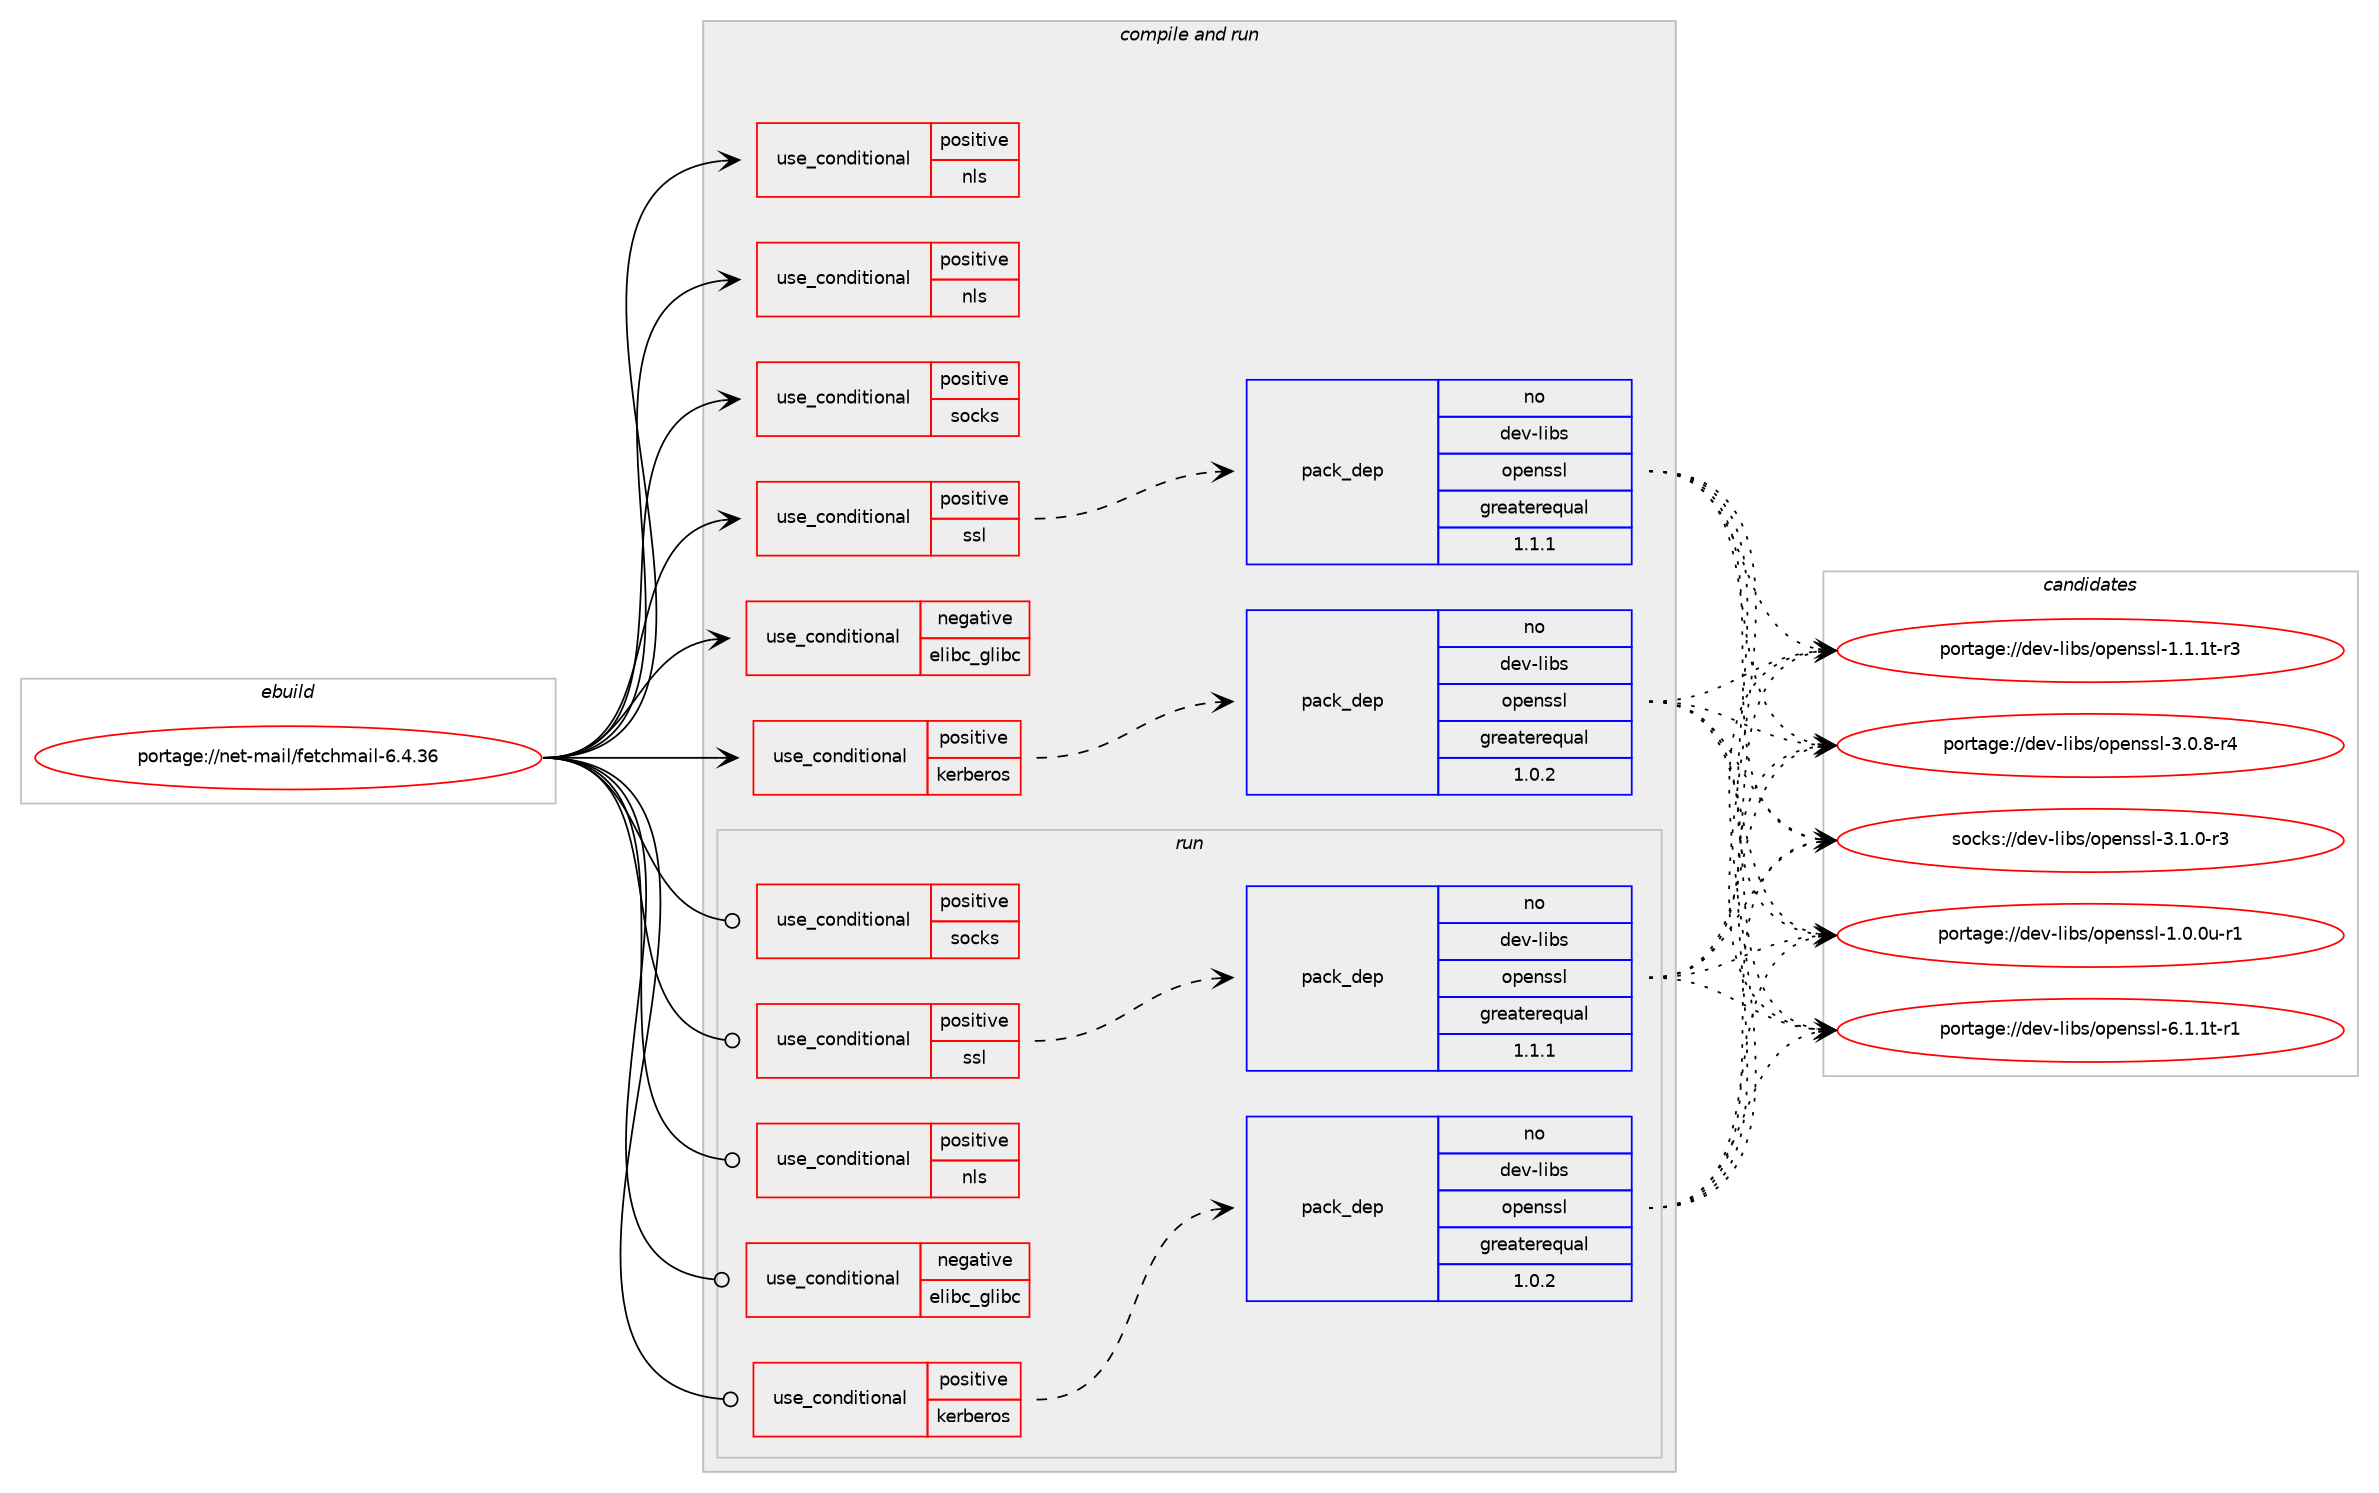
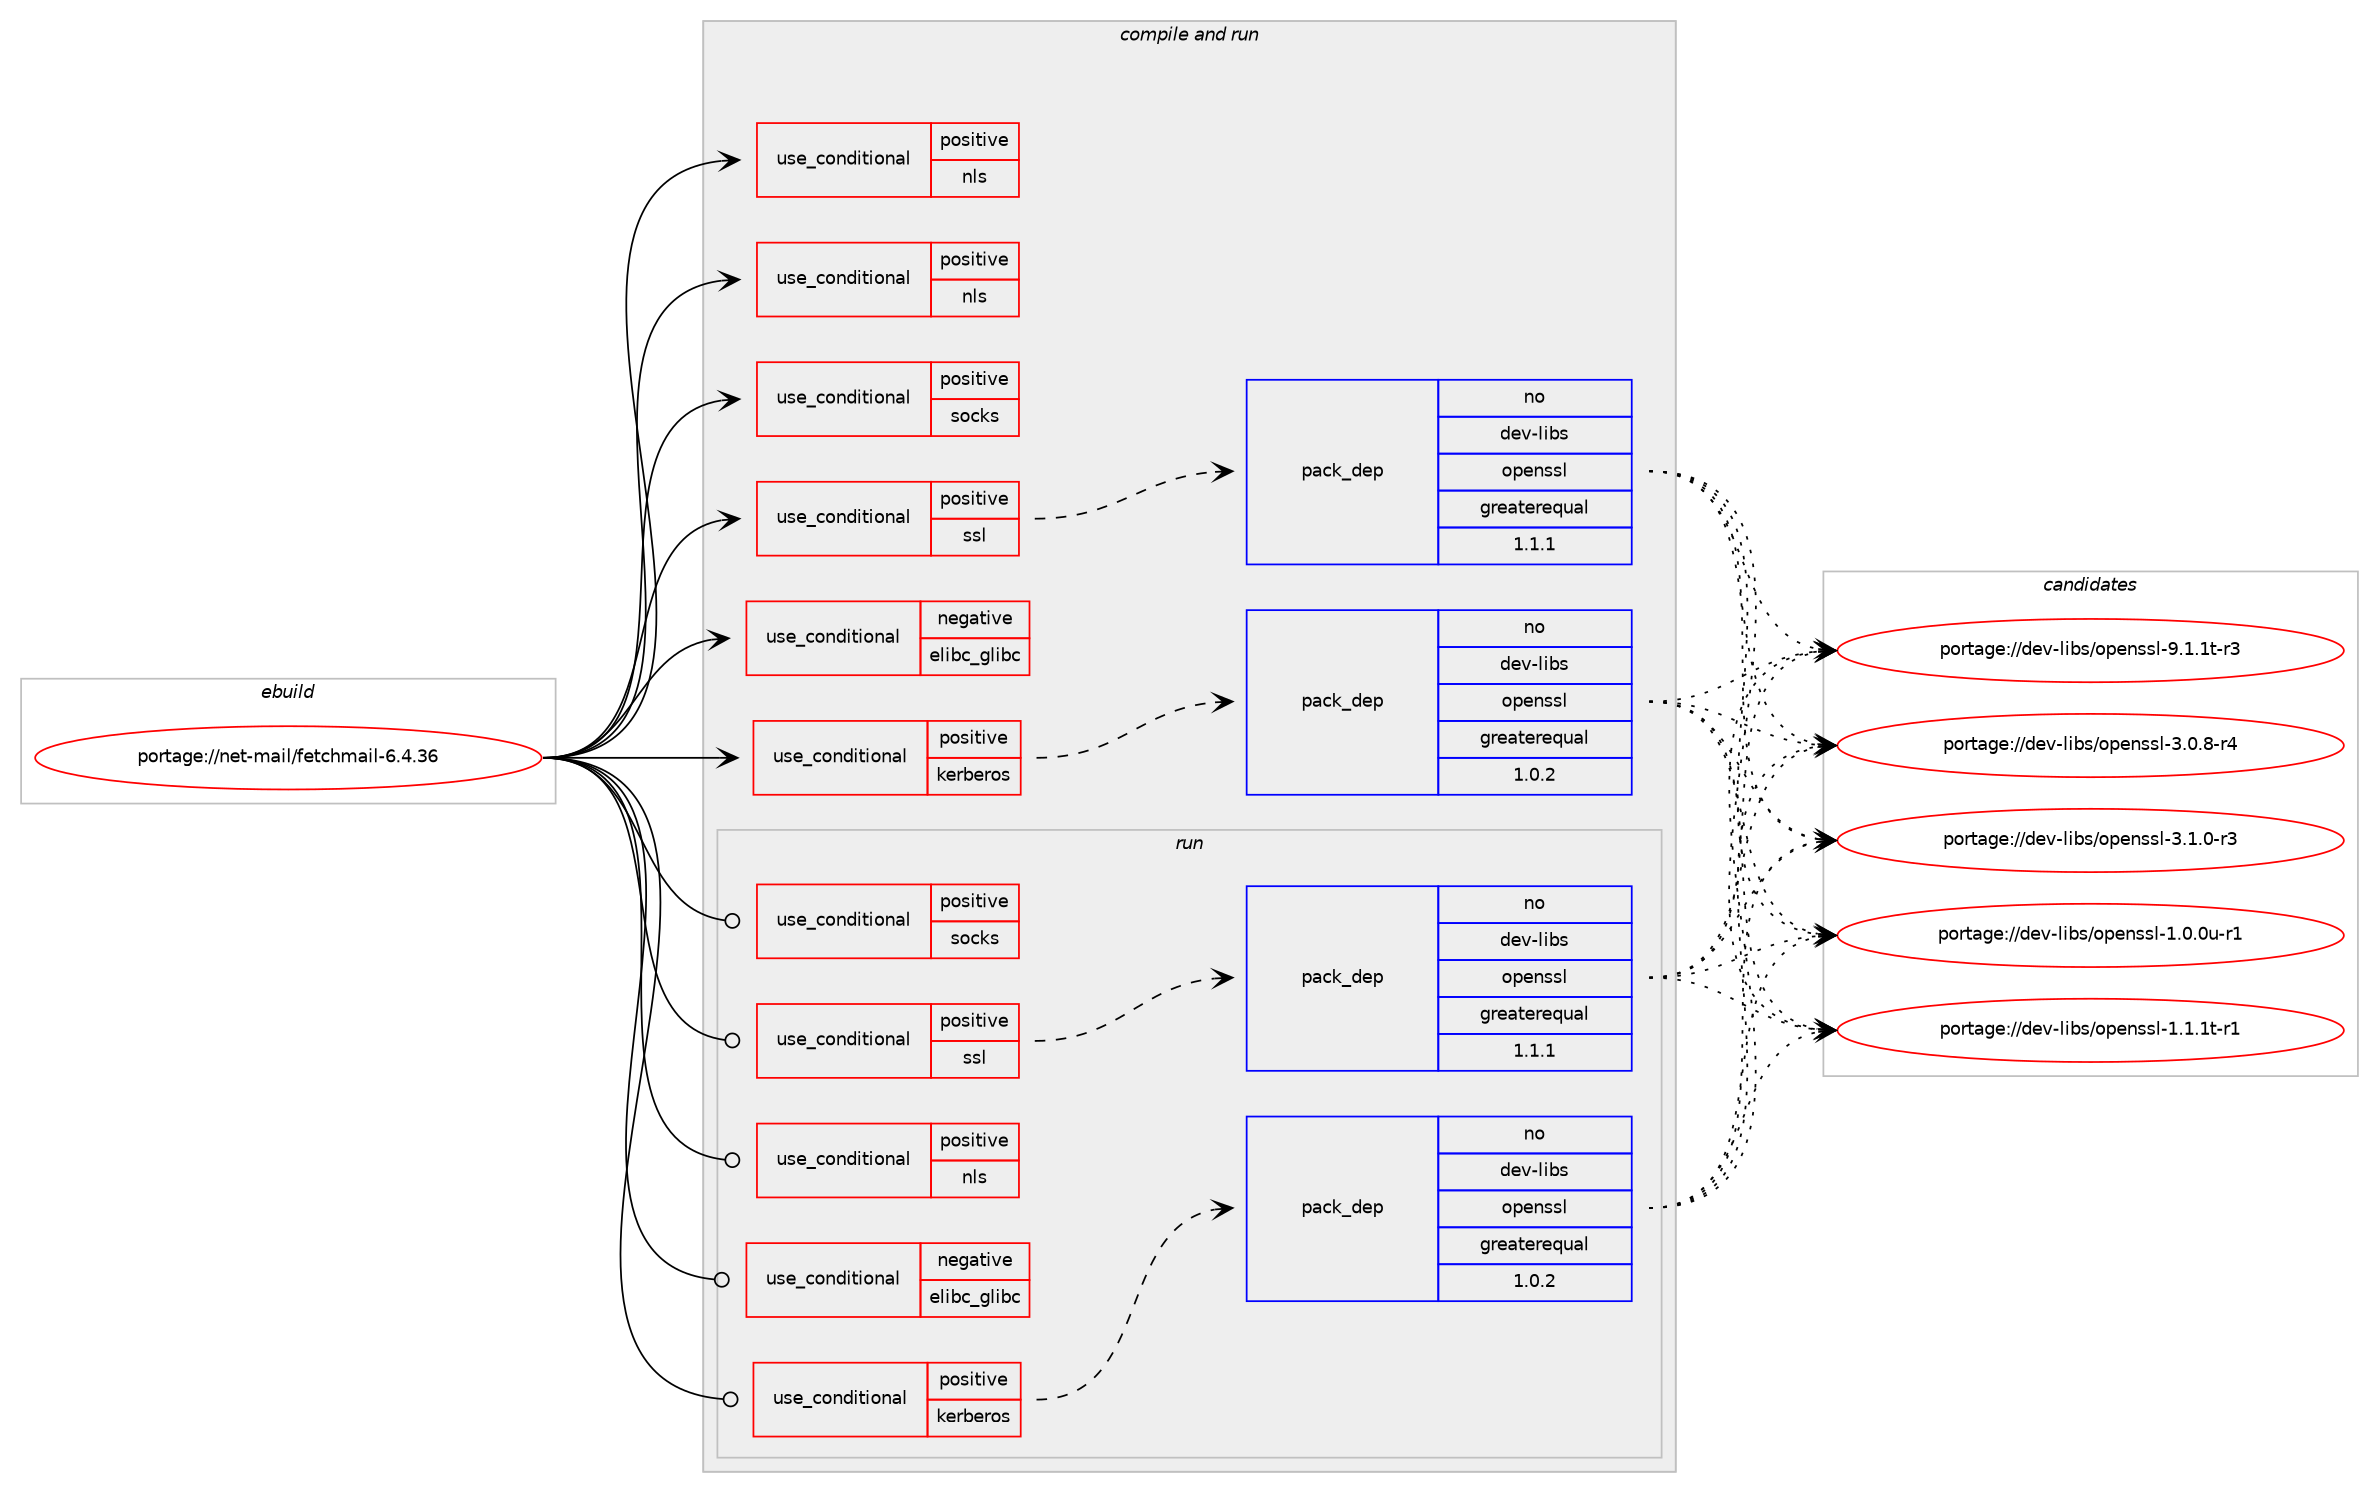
(2091, 651) -> (2091, 651)
(2091, 840) -> (2091, 840)
(2091, 1030) -> (2091, 1030)
